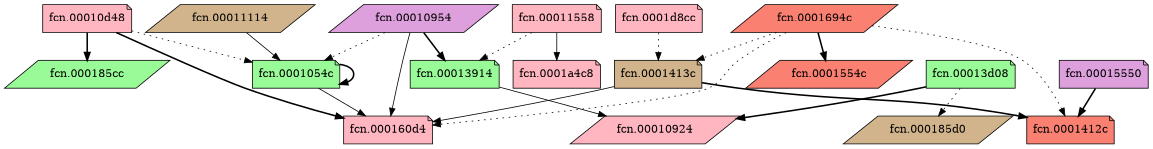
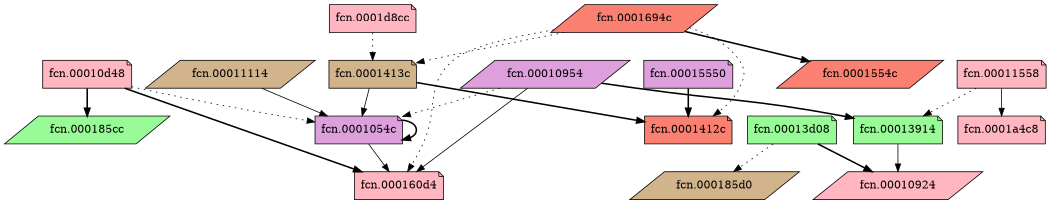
(296, 74) -> (359, 130)
(528, 105) -> (367, 98)
